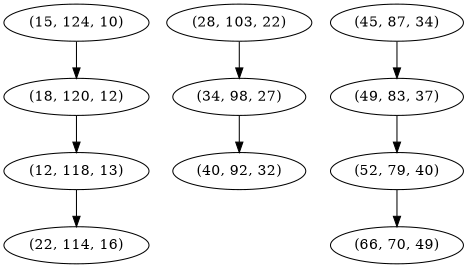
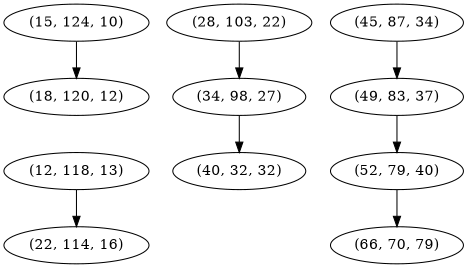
(76, 129) -> none
(239, 171) -> (239, 171)
(397, 245) -> (397, 245)
